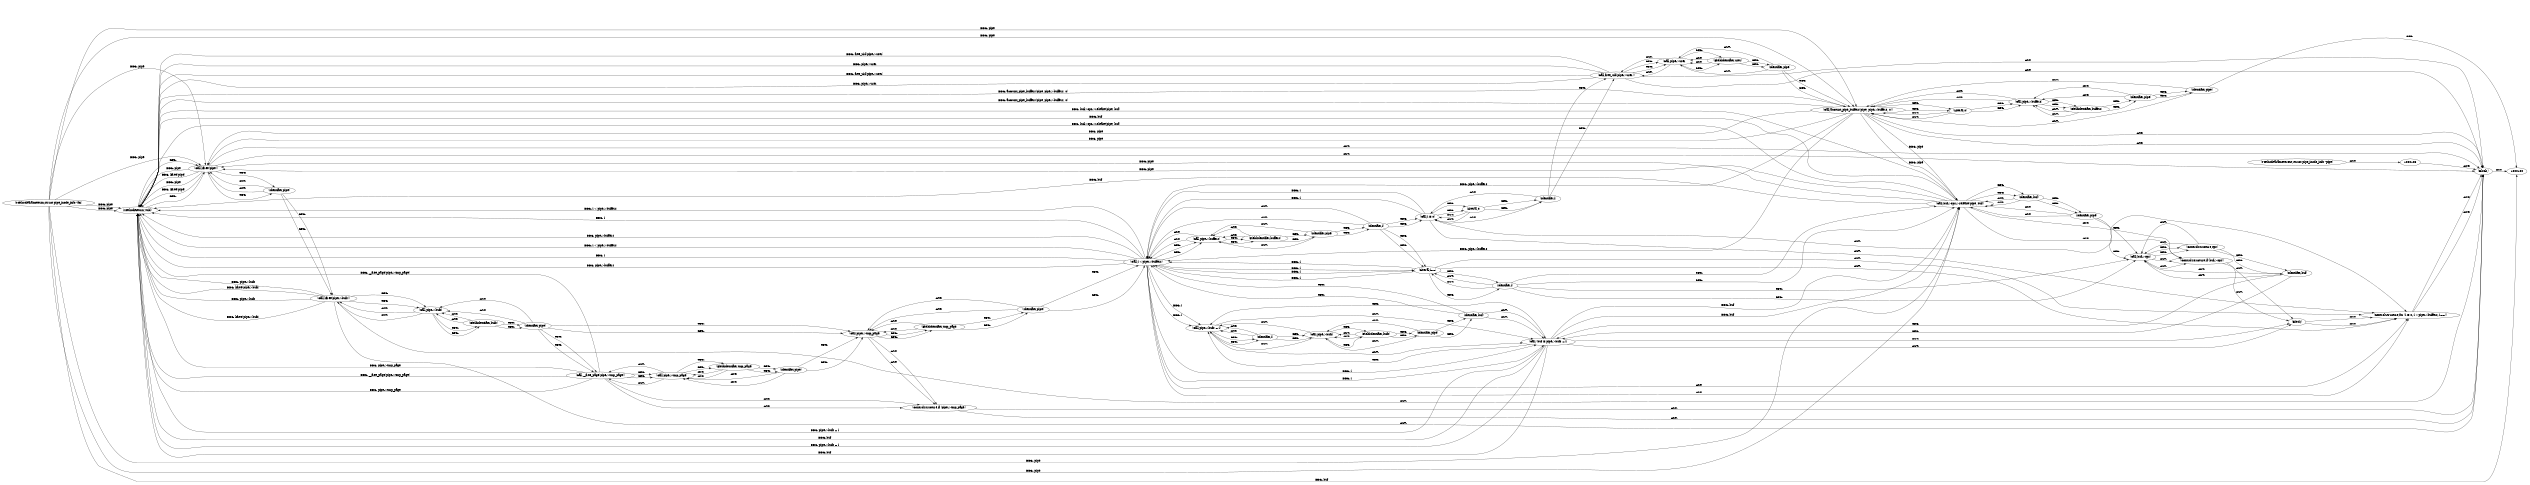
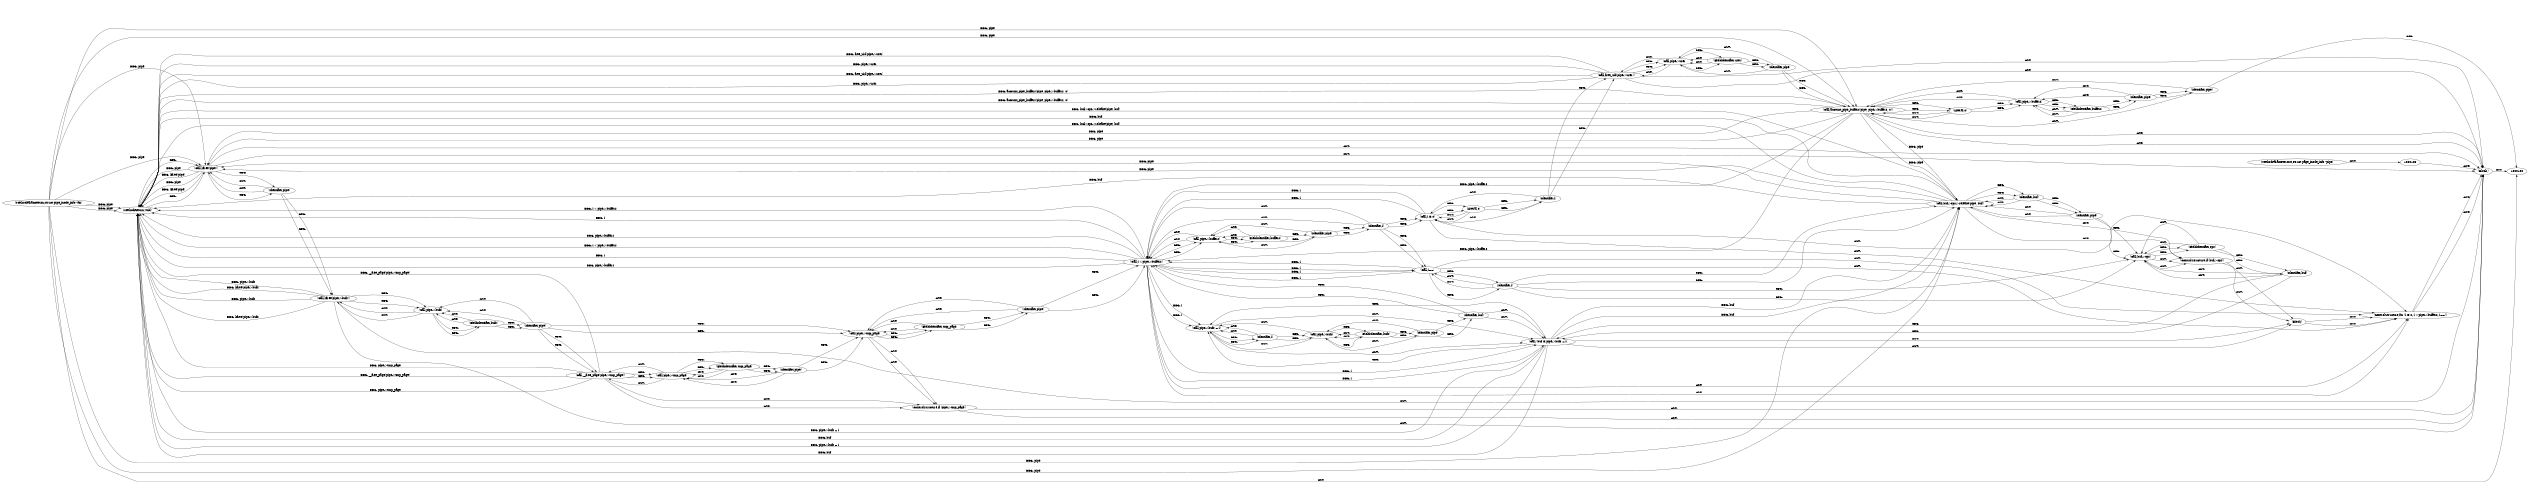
(2297, 162) -> (2297, 162)
(2202, 247) -> (2202, 247)
(1427, 270) -> (1427, 270)
(1322, 480) -> (1322, 480)
